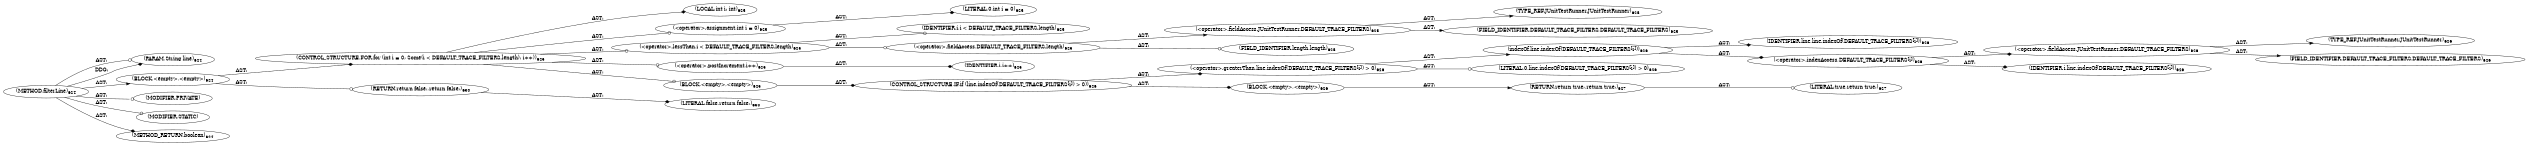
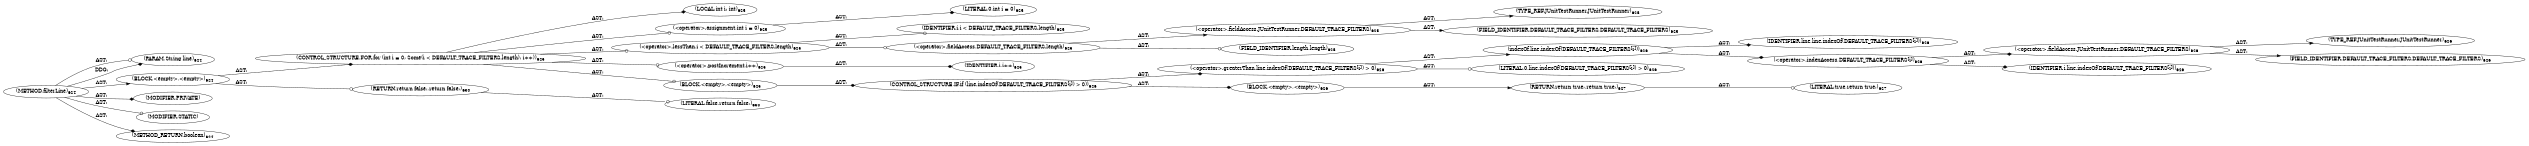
(573, 97) -> (573, 97)
(103, 98) -> (103, 98)
